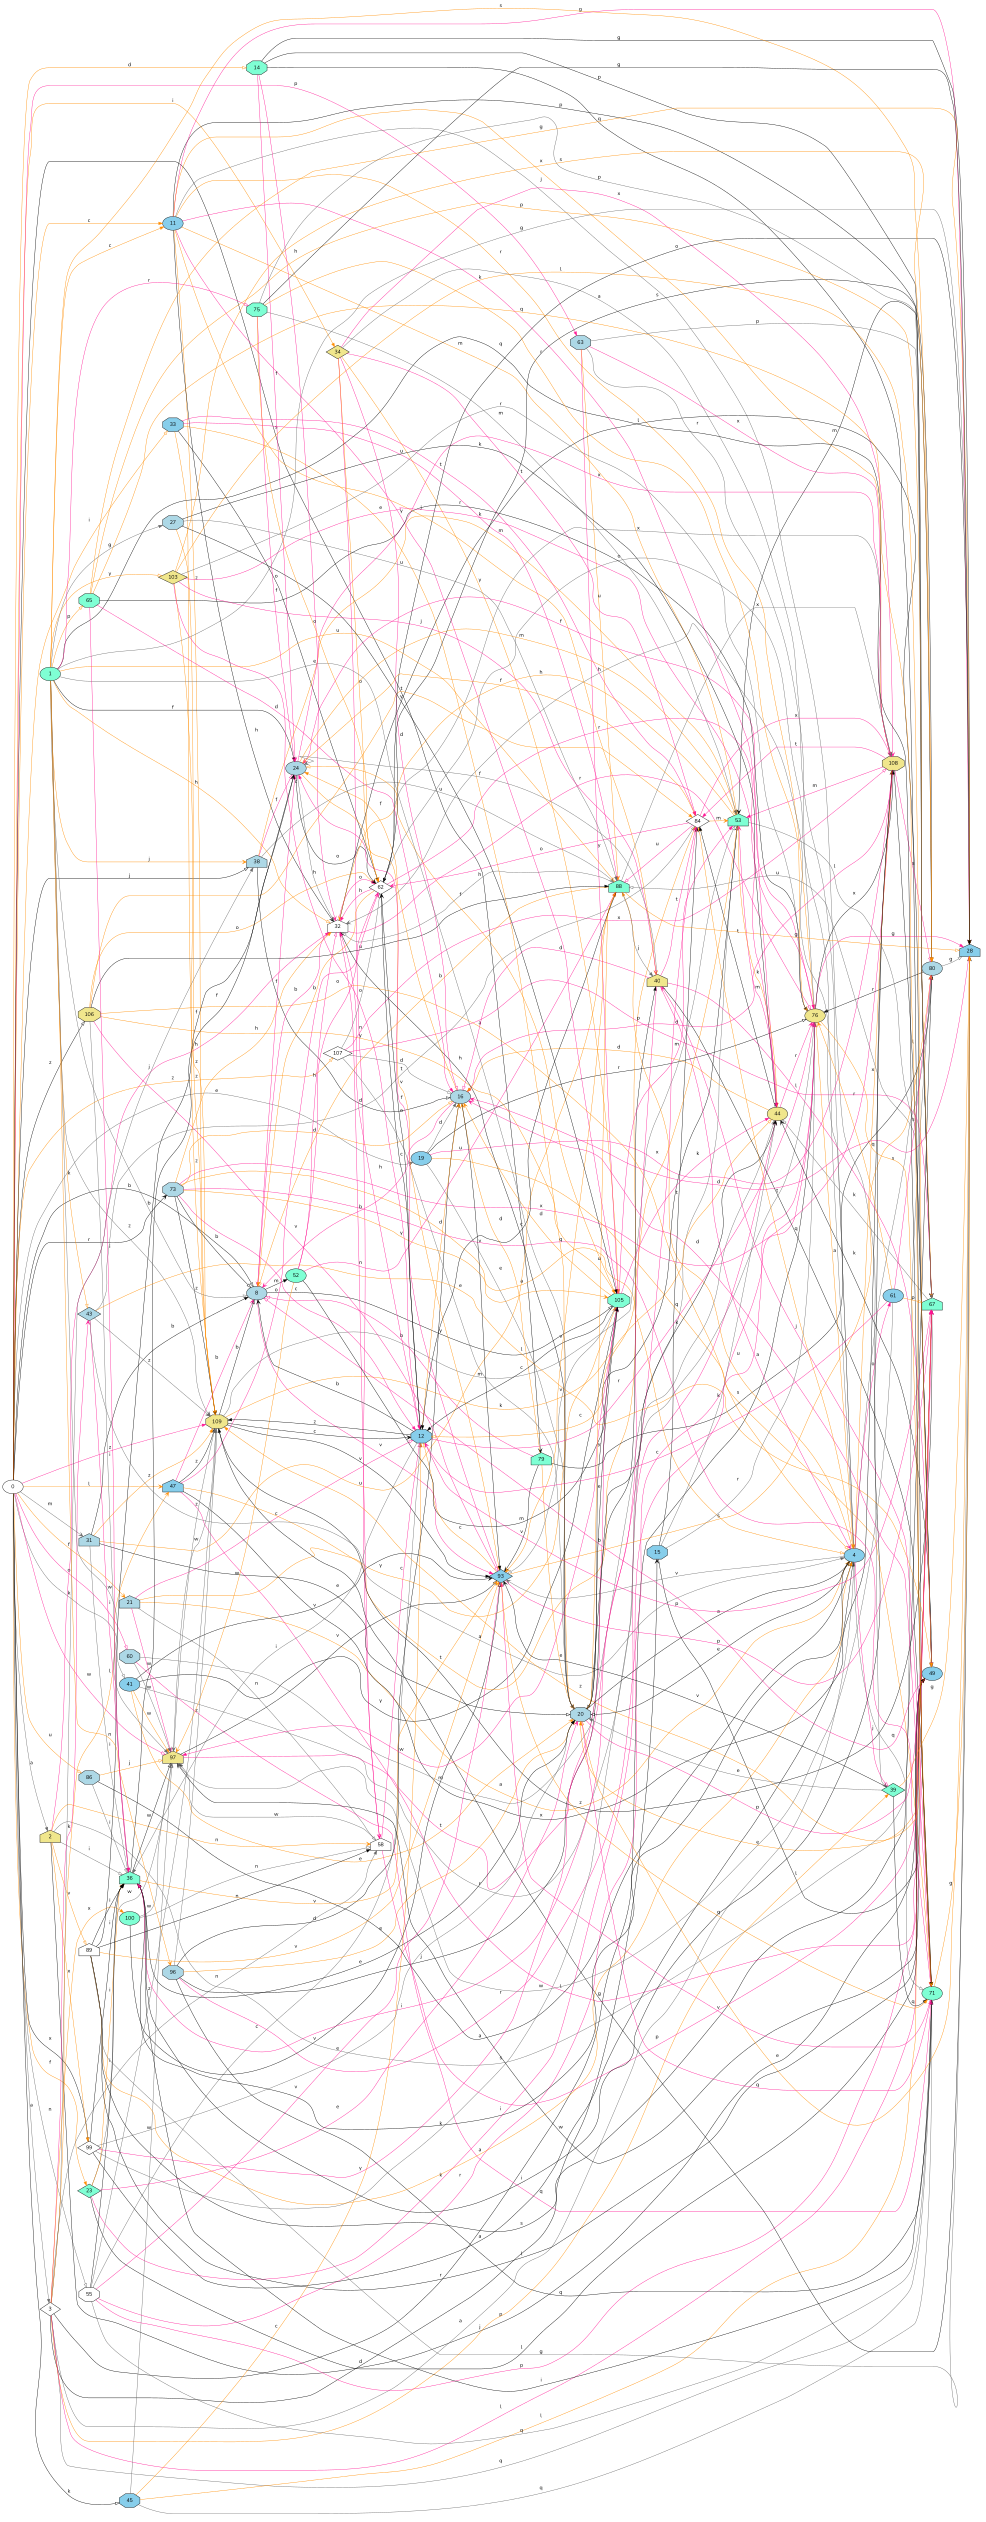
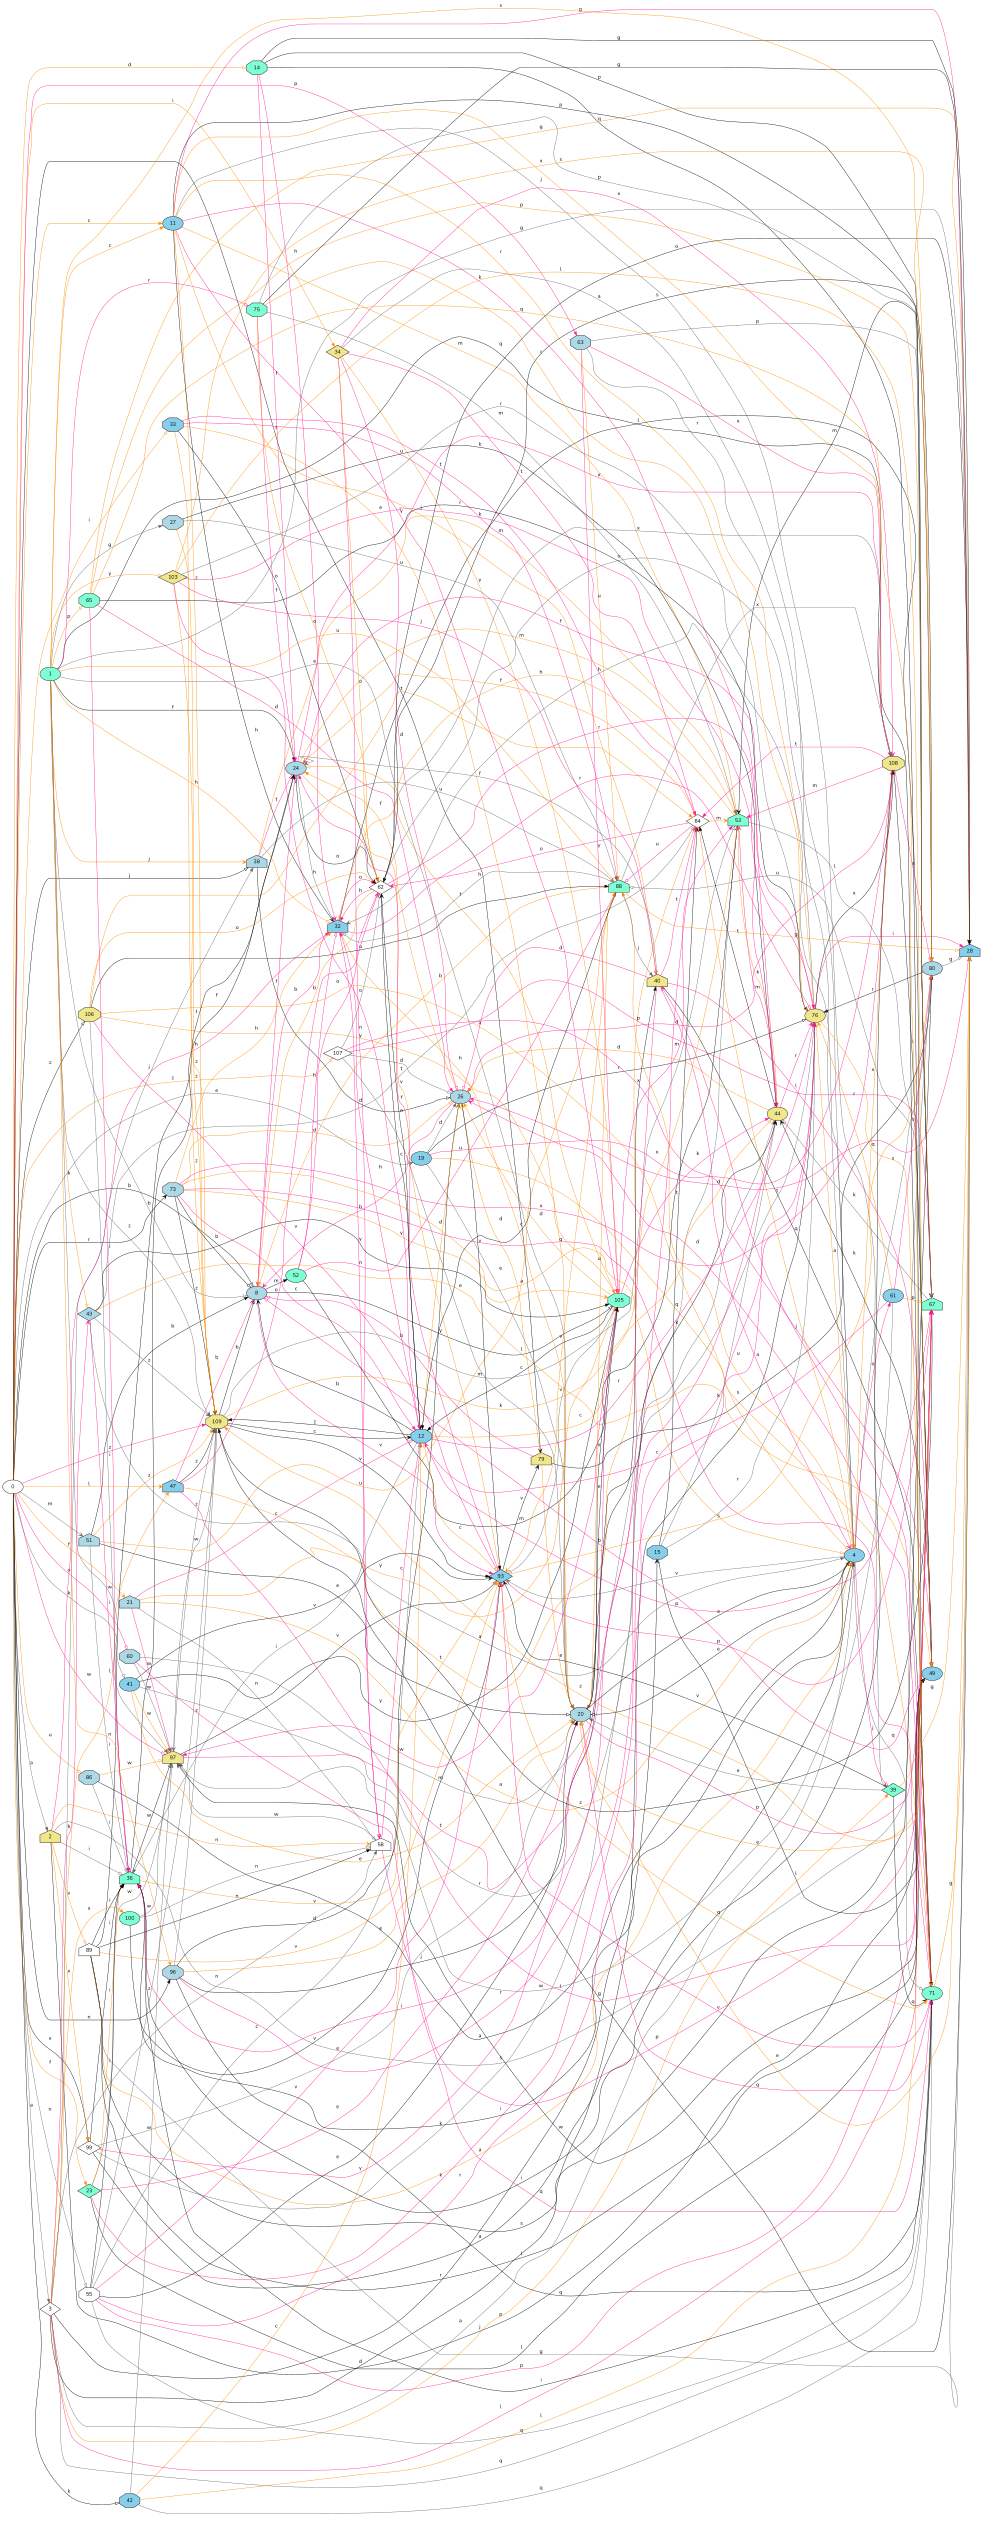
(773, 723) -> none
(474, 830) -> (343, 1229)
(614, 920) -> (728, 1227)
(338, 927) -> (338, 927)
(893, 934) -> (893, 934)
(460, 1097) -> (460, 1097)
(538, 1295) -> (538, 1295)
(541, 1459) -> (541, 1459)
(528, 1515) -> (518, 1519)
(252, 1520) -> none
(89, 1540) -> (89, 1540)
(799, 1717) -> none
(130, 1763) -> (130, 1763)
none -> (24, 1827)
(897, 1903) -> (897, 1903)
(373, 1960) -> (421, 2082)
(130, 2501) -> (130, 2501)
